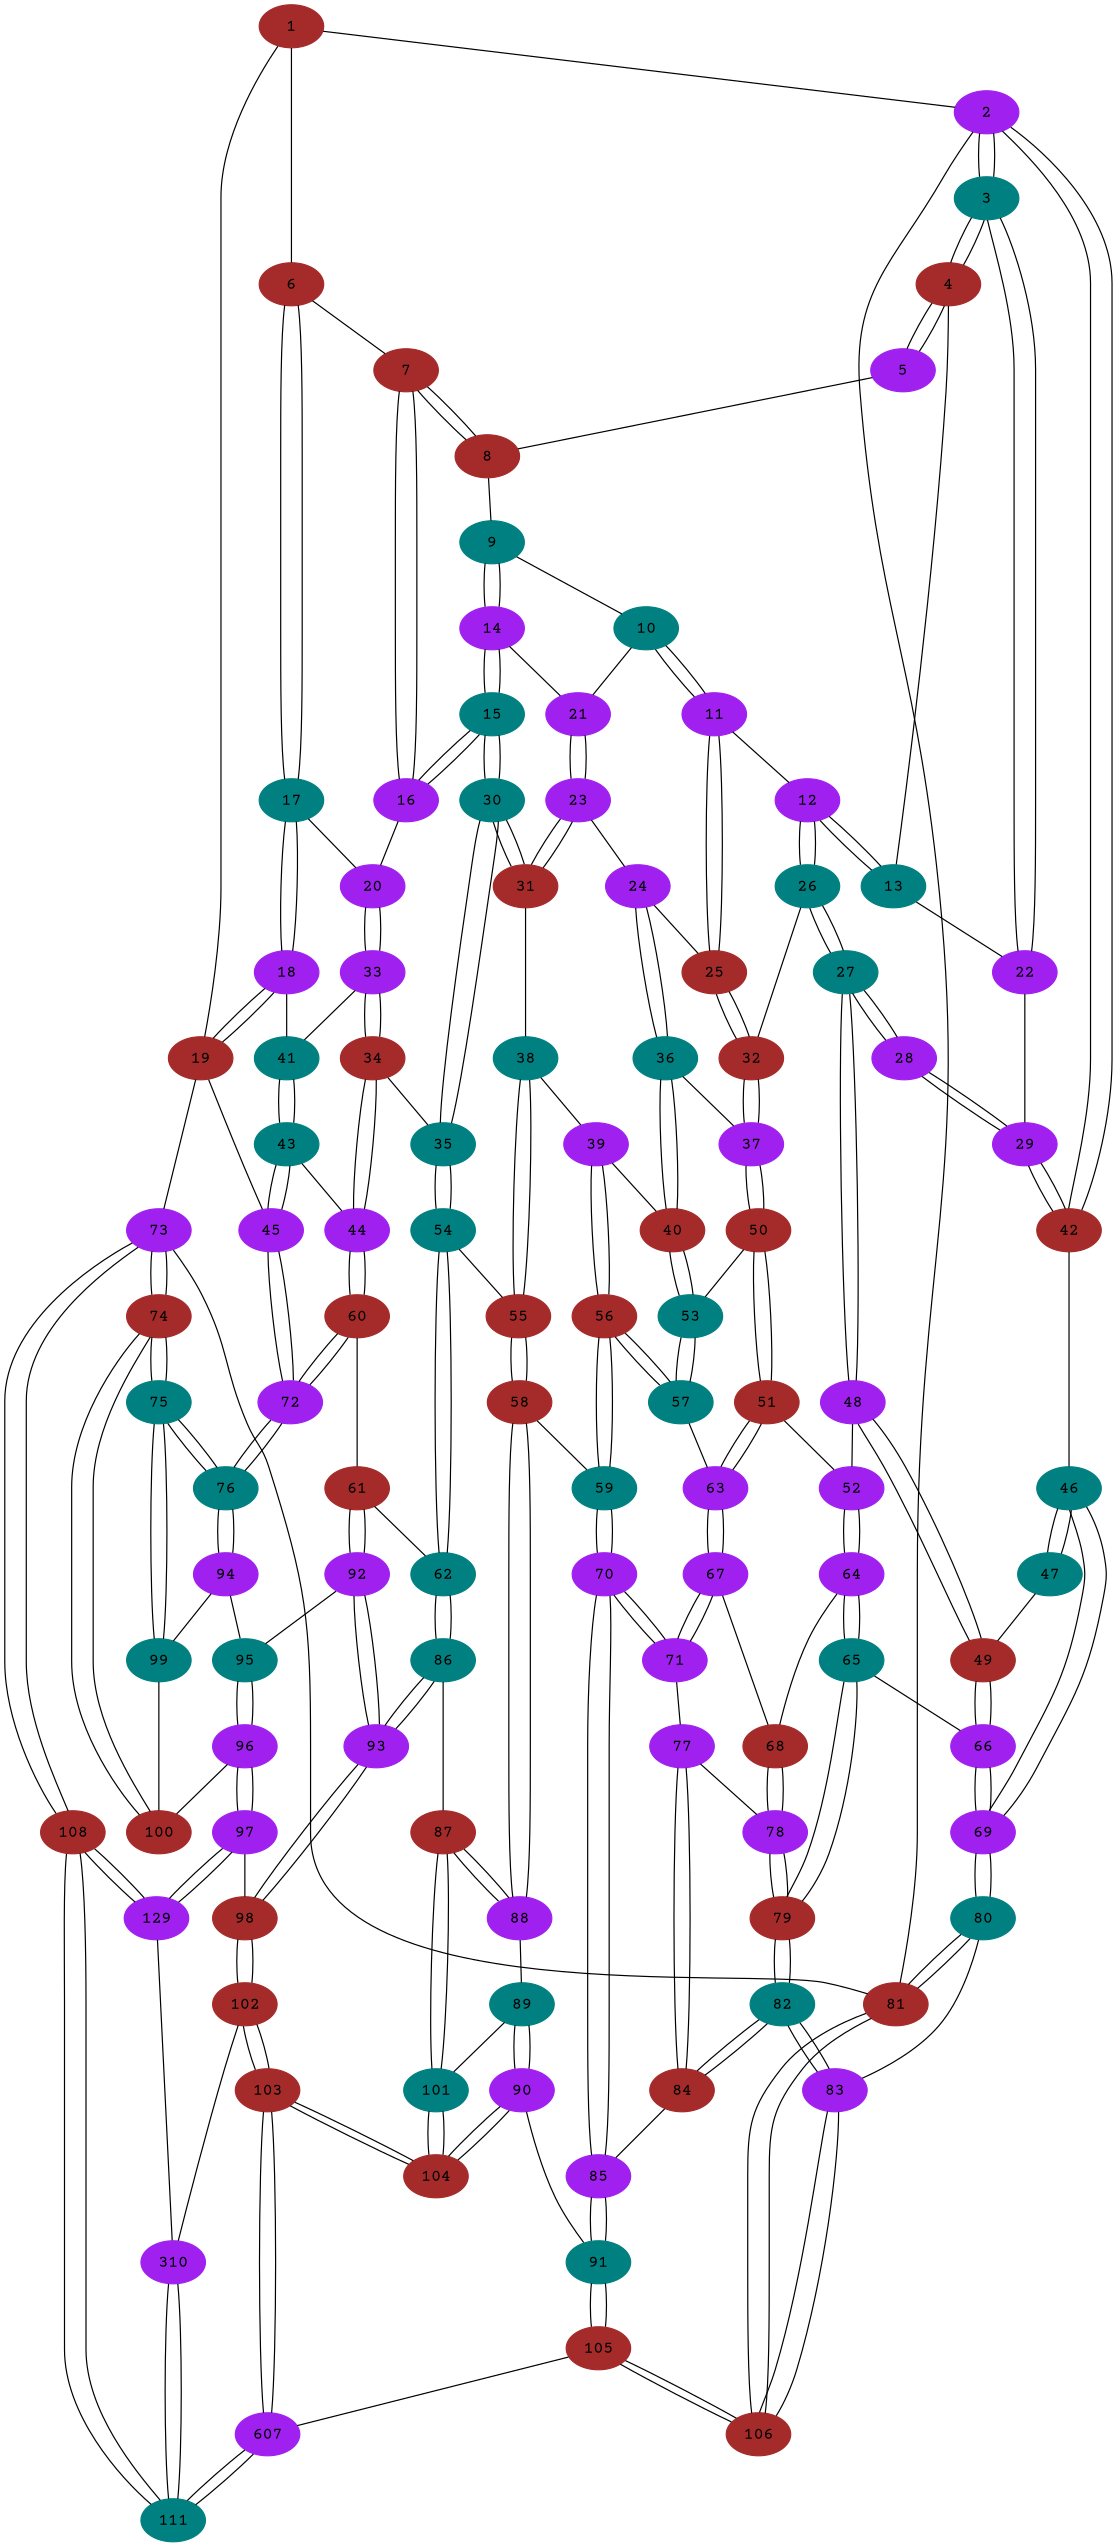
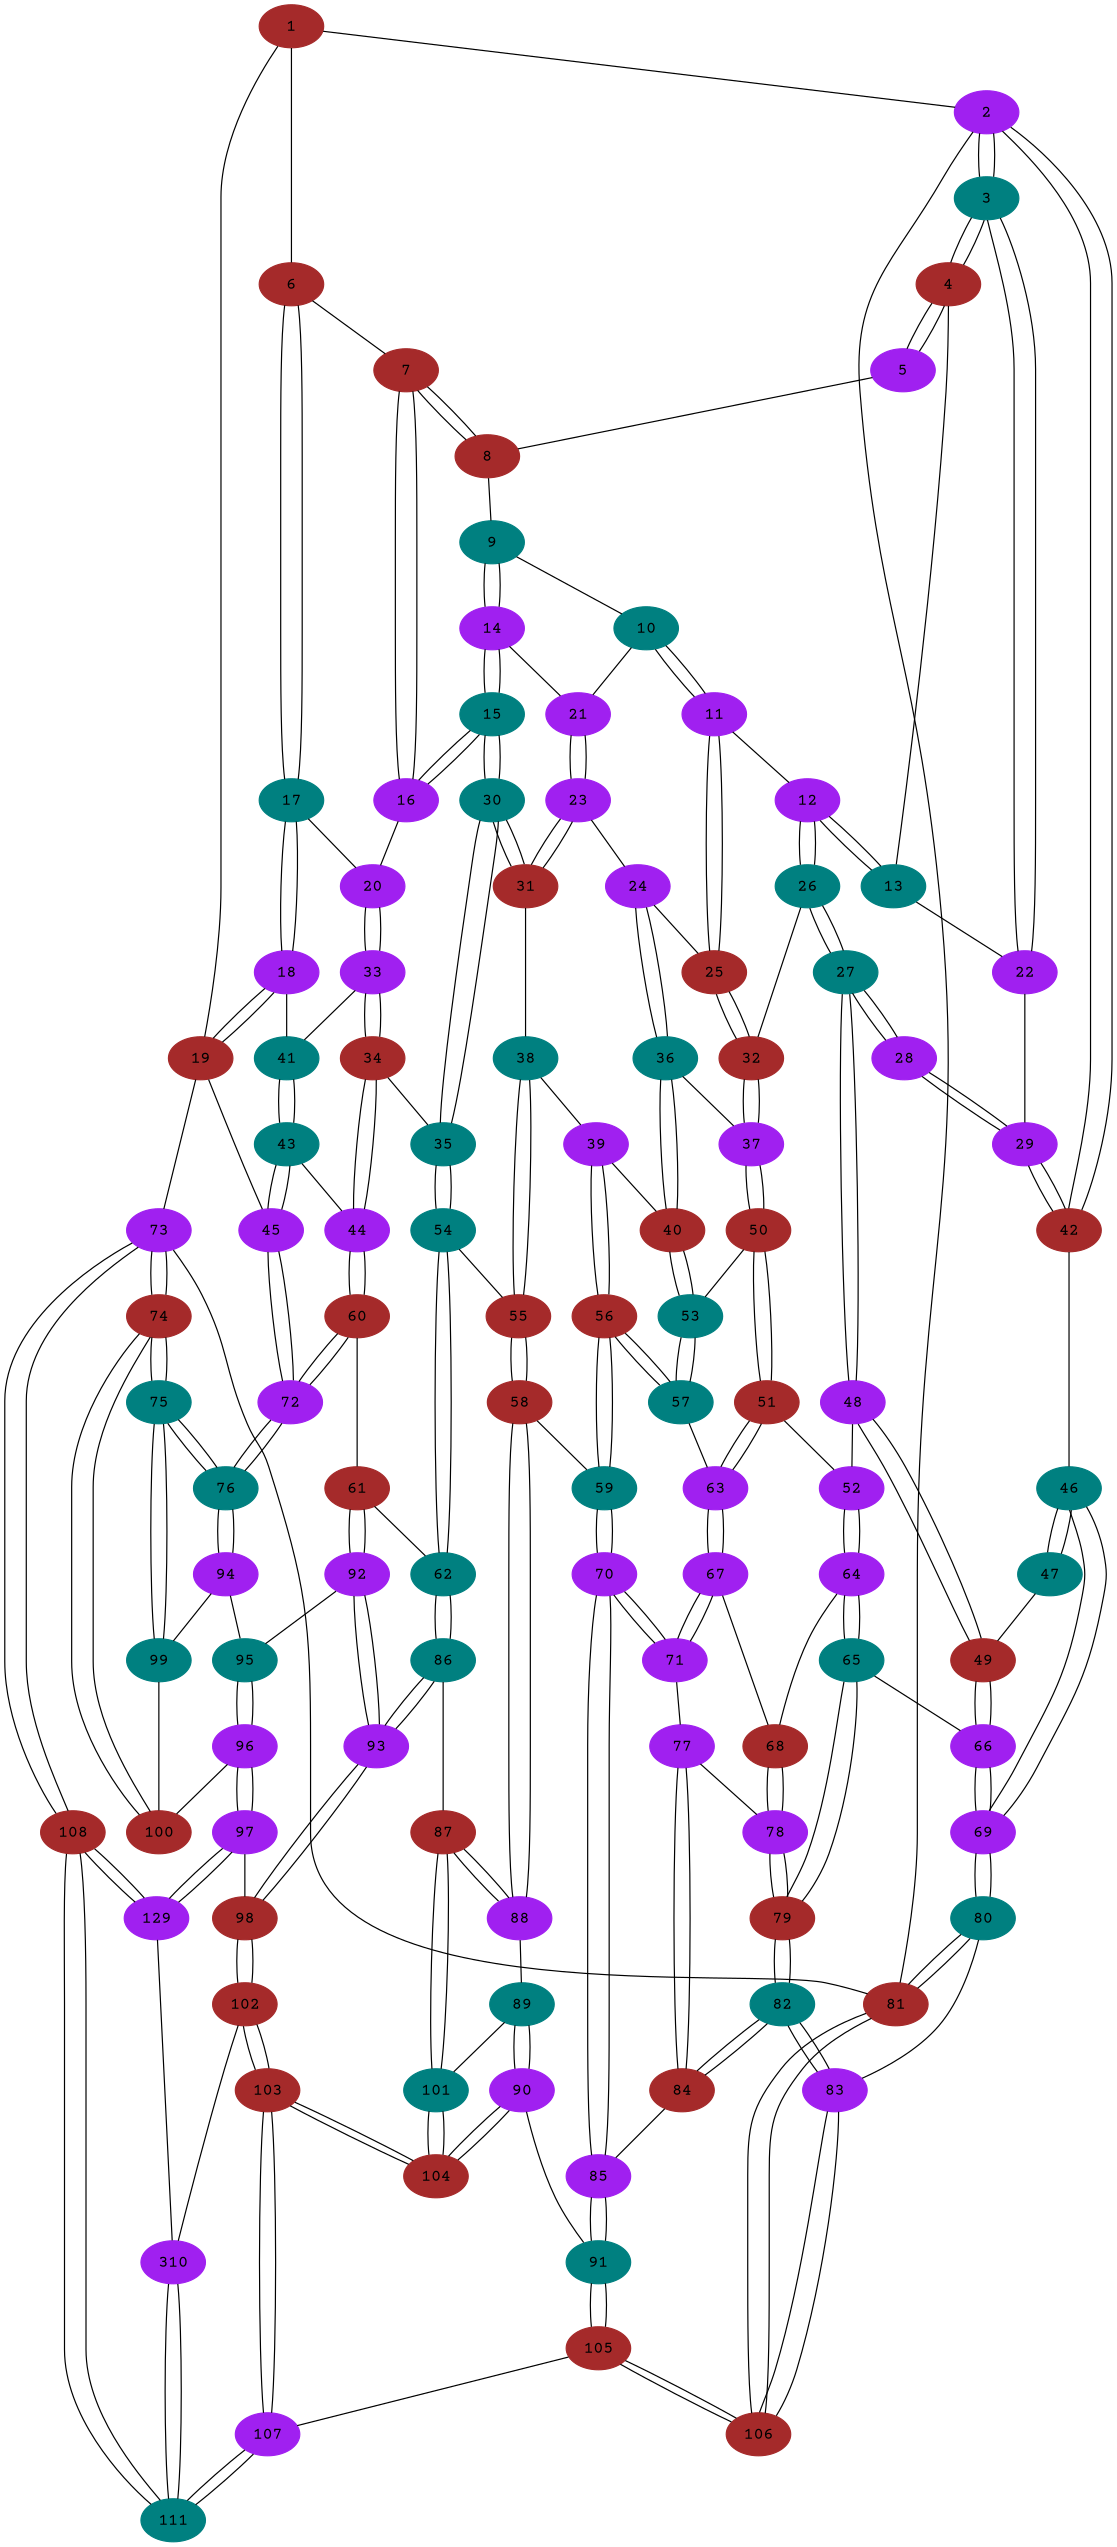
(268, 2434) -> (268, 2434)
